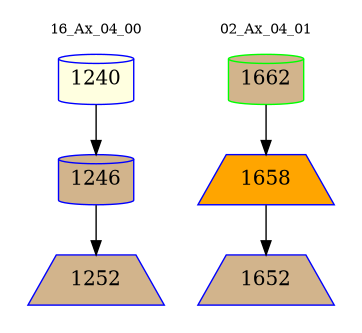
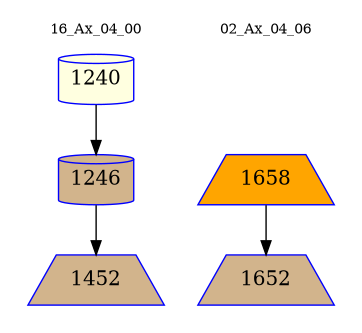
(266, 30) -> (266, 30)
(266, 79) -> none
(96, 280) -> (96, 280)
